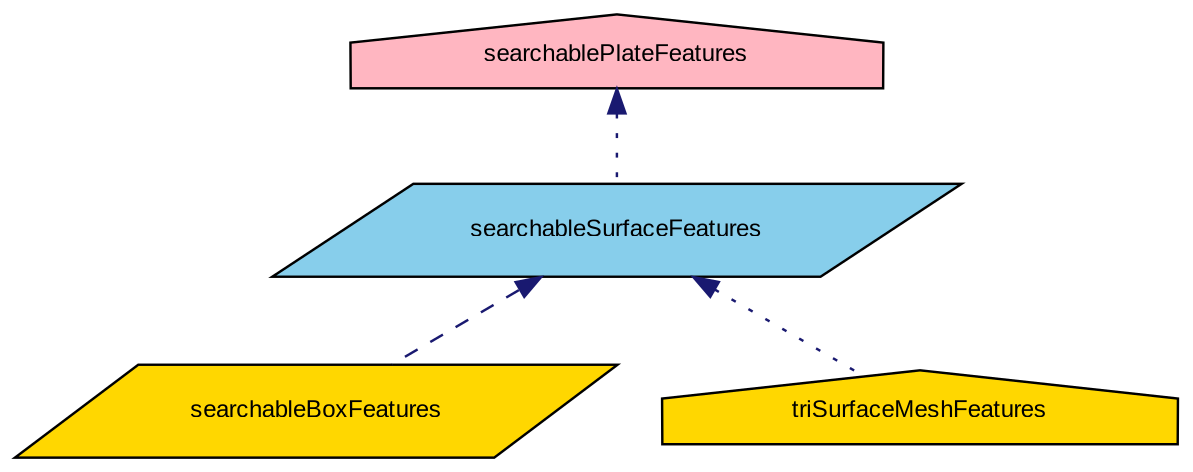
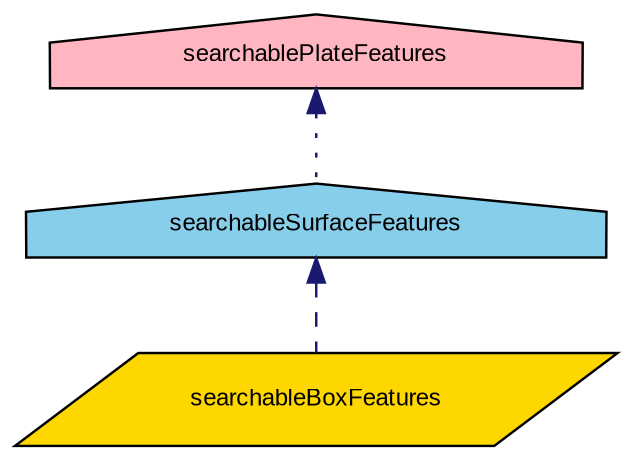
(617, 230) -> (316, 224)
(920, 411) -> none
